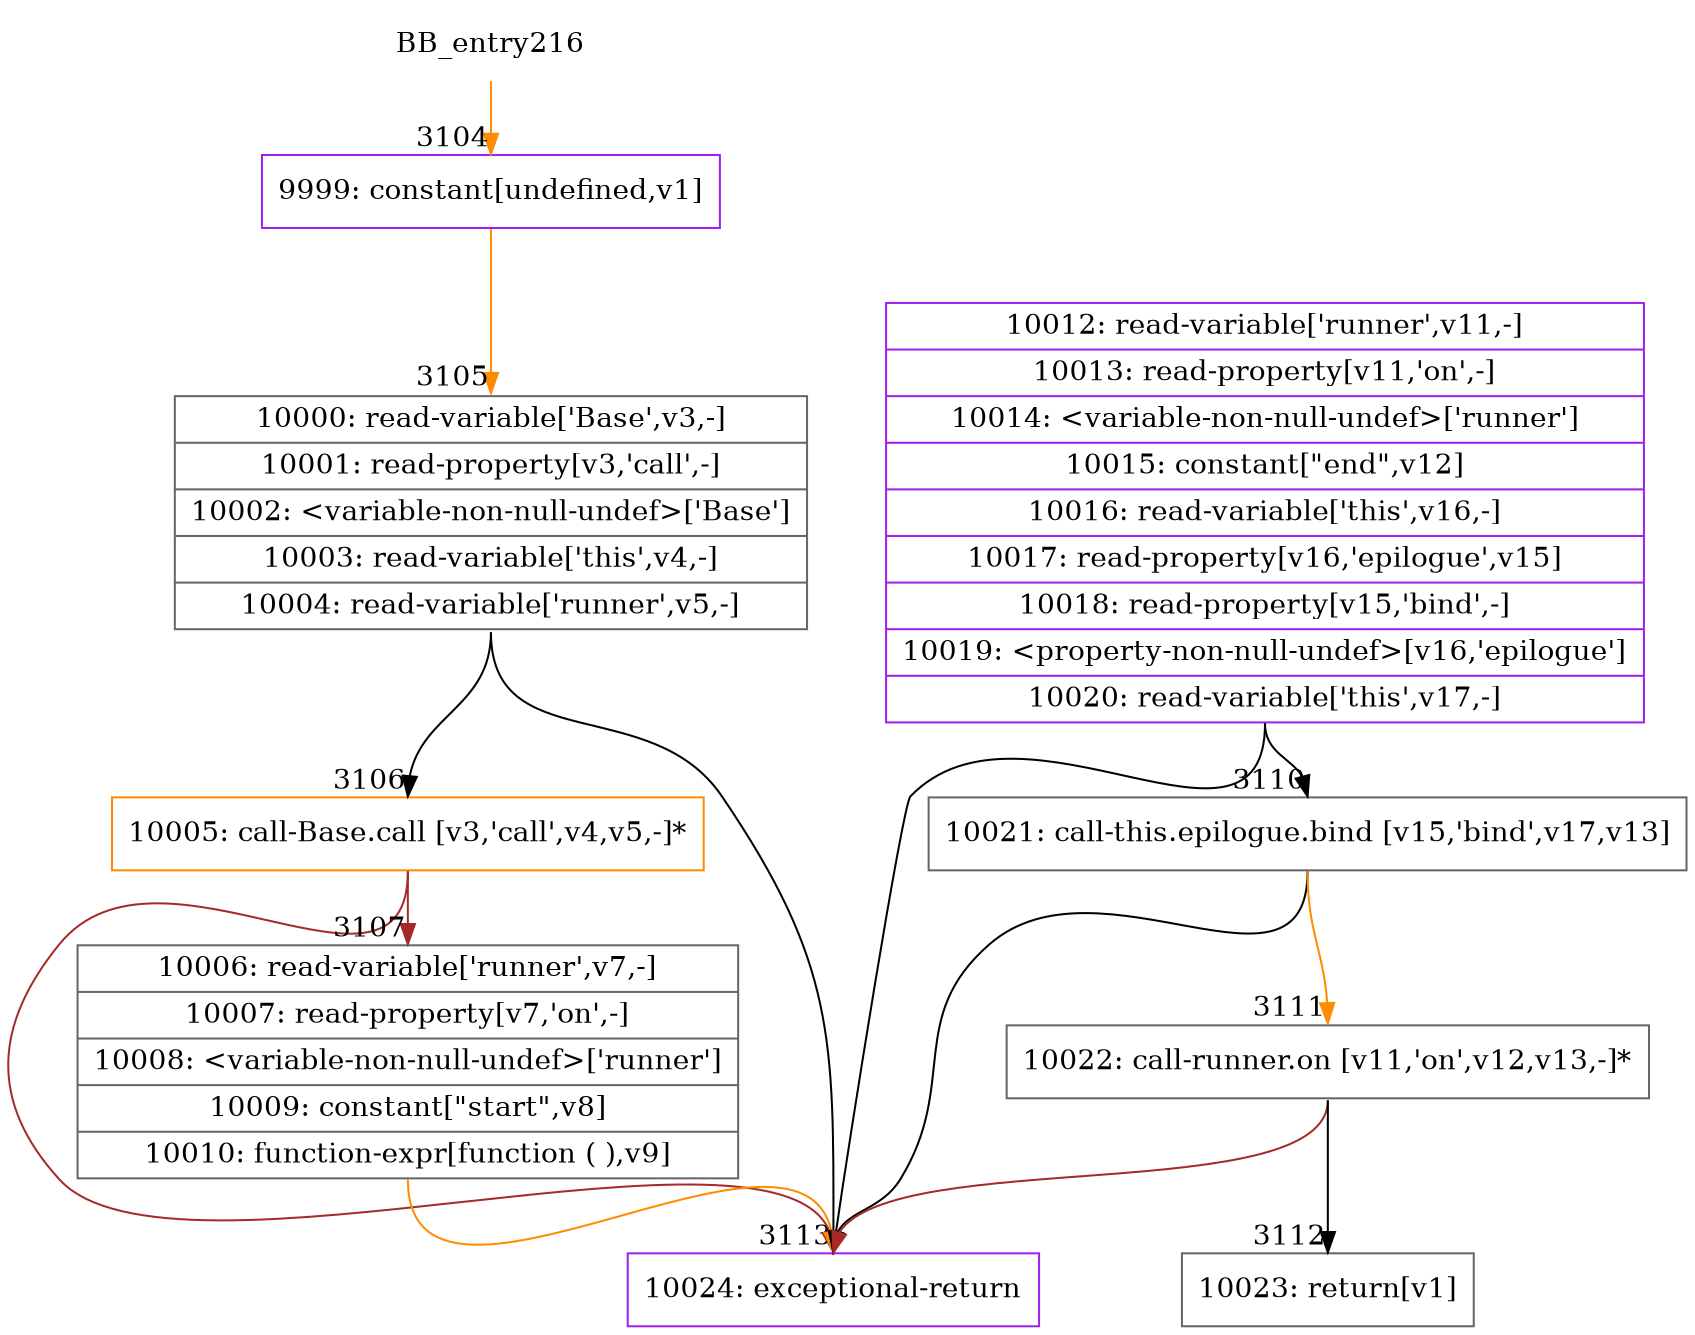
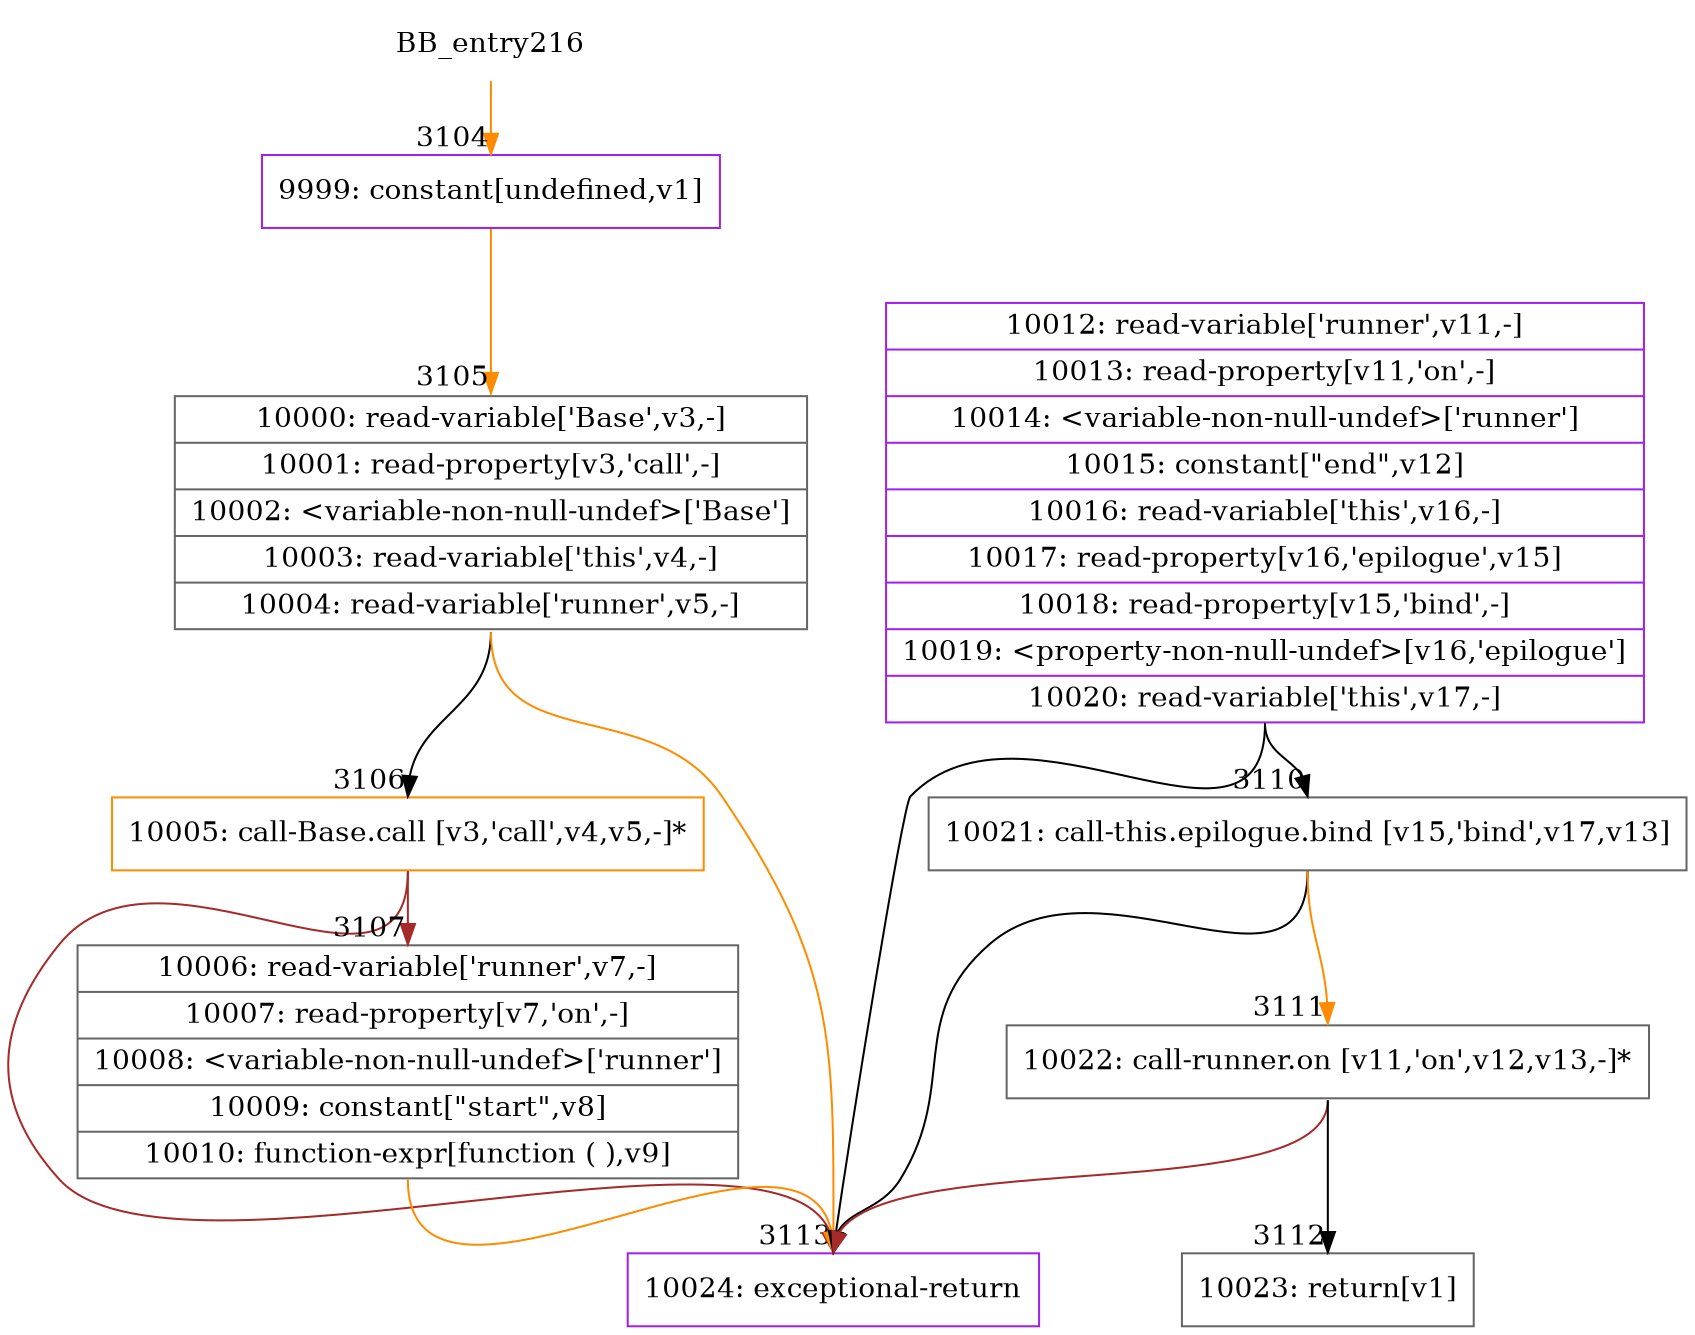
(763, 863) -> (763, 863)
